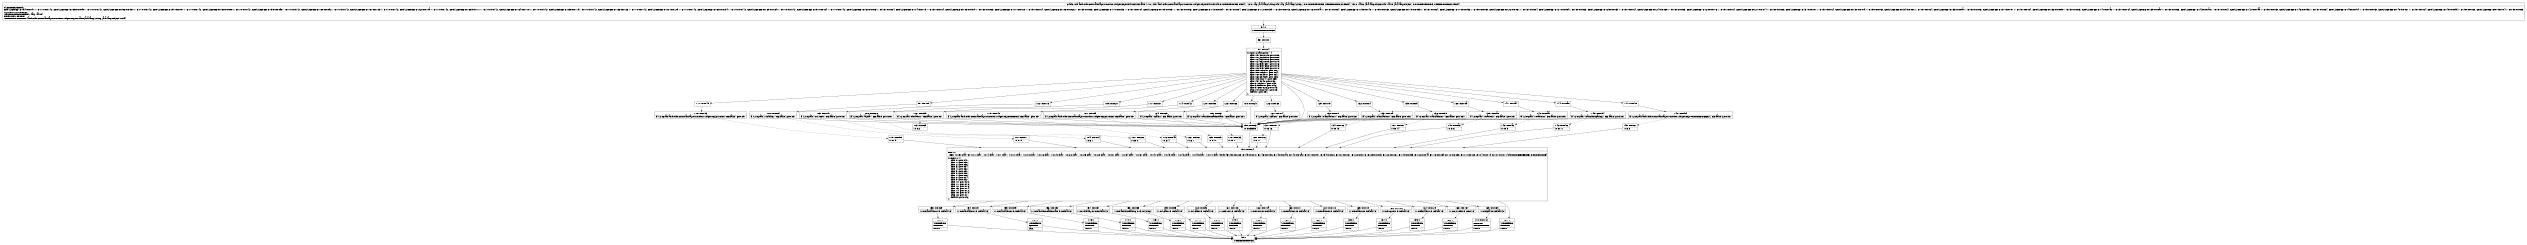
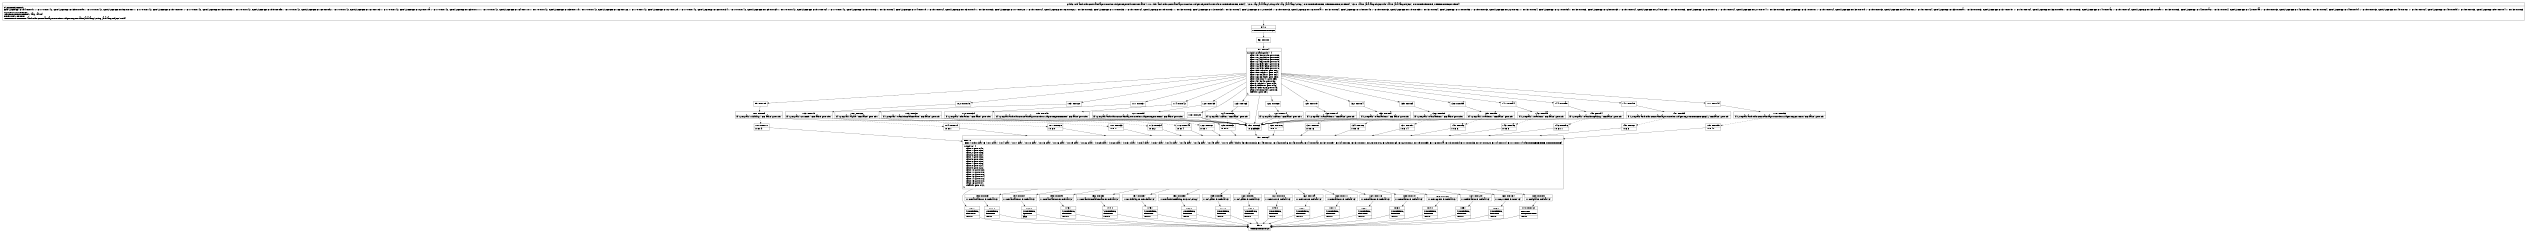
(1235, 109) -> (1210, 121)
none -> (1171, 132)
(1265, 133) -> (1279, 120)
